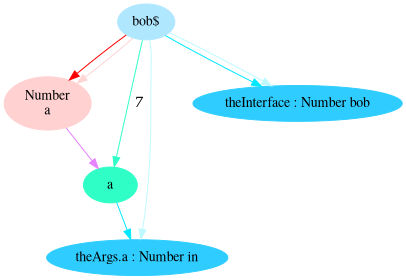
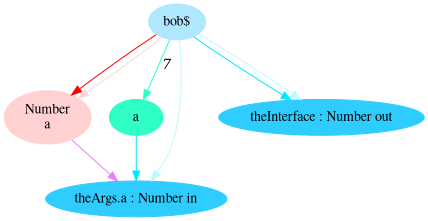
(298, 103) -> (321, 117)
(79, 144) -> (91, 157)
